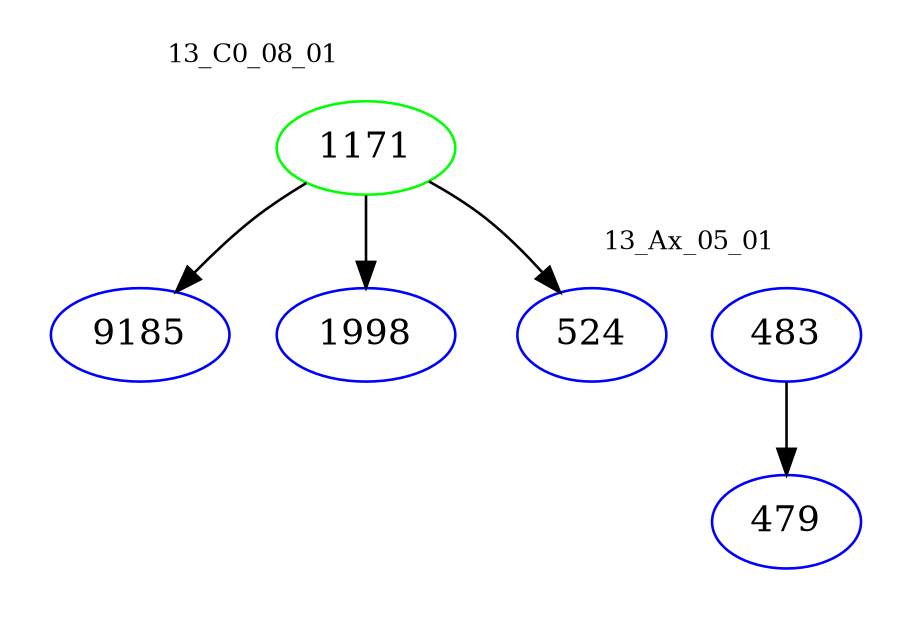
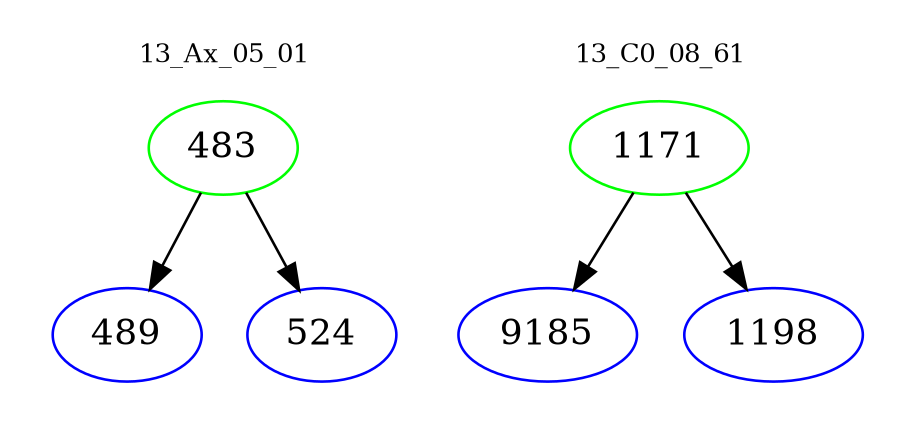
(253, 56) -> (661, 56)
(512, 241) -> (266, 230)
(366, 335) -> (774, 335)
(787, 335) -> (223, 148)
(787, 522) -> (127, 335)
